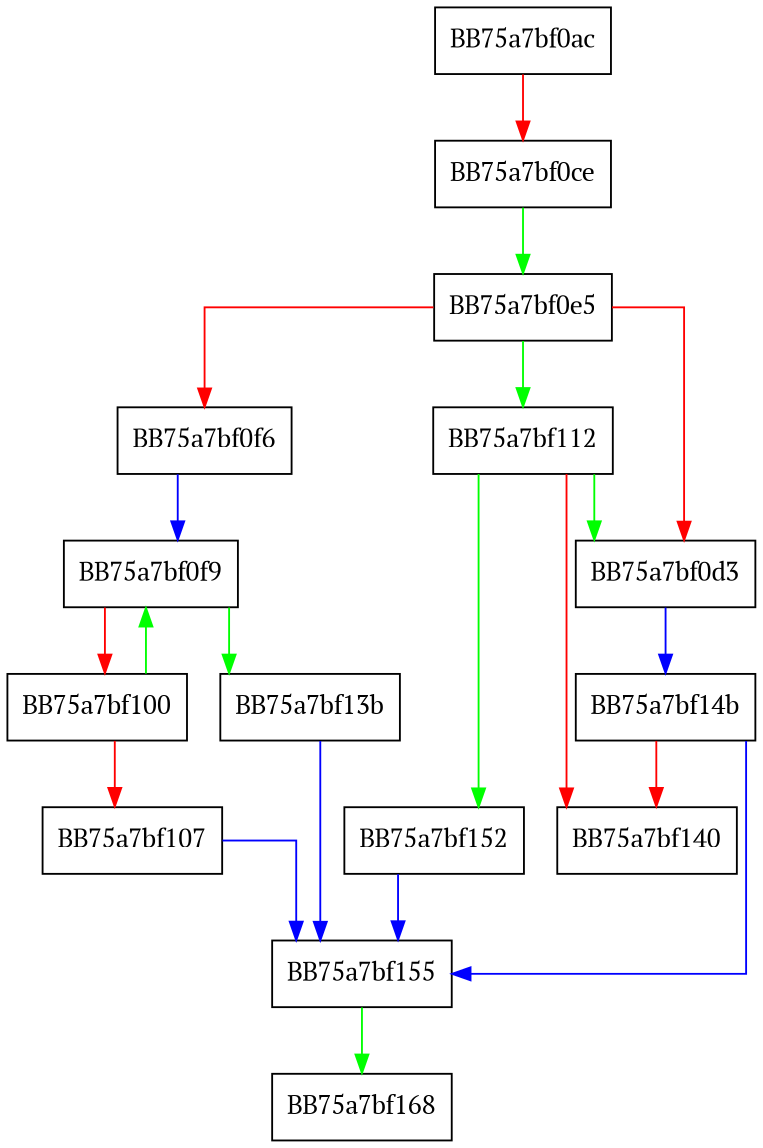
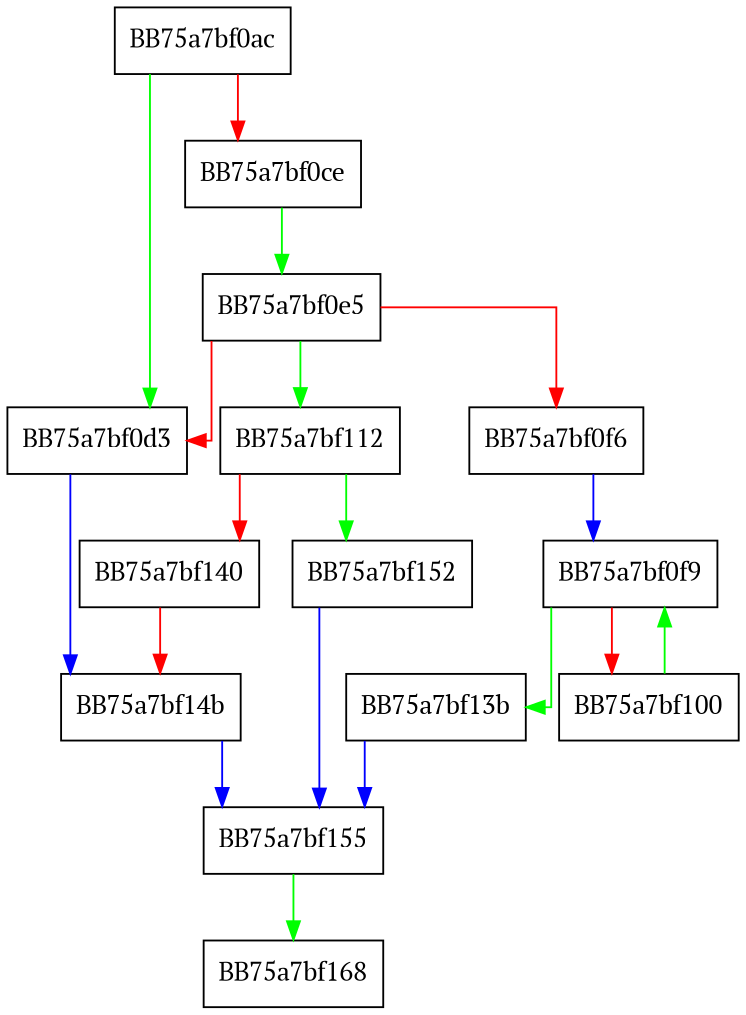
(594, 498) -> (150, 231)
(656, 764) -> (160, 631)
(132, 841) -> none
